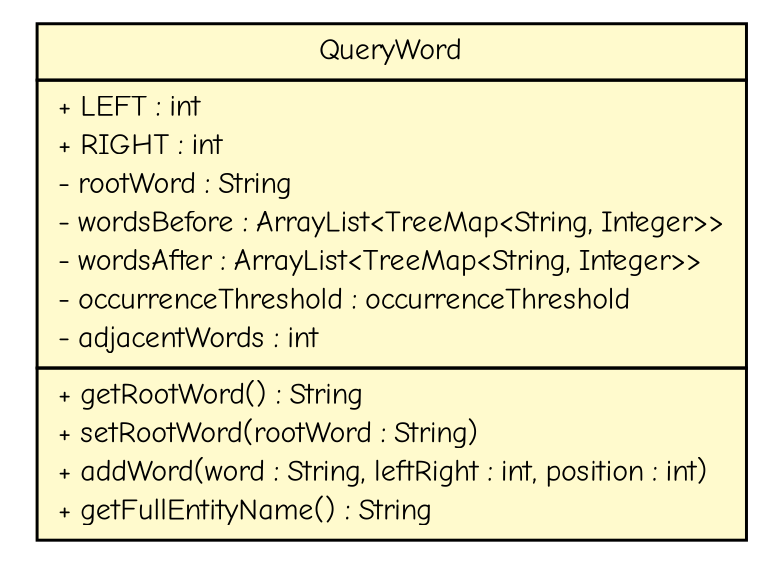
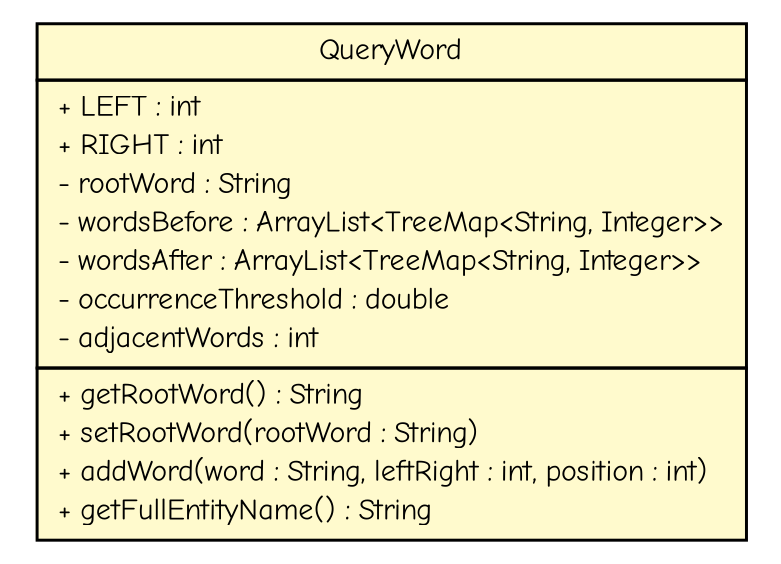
(344, 300) -> (255, 300)
